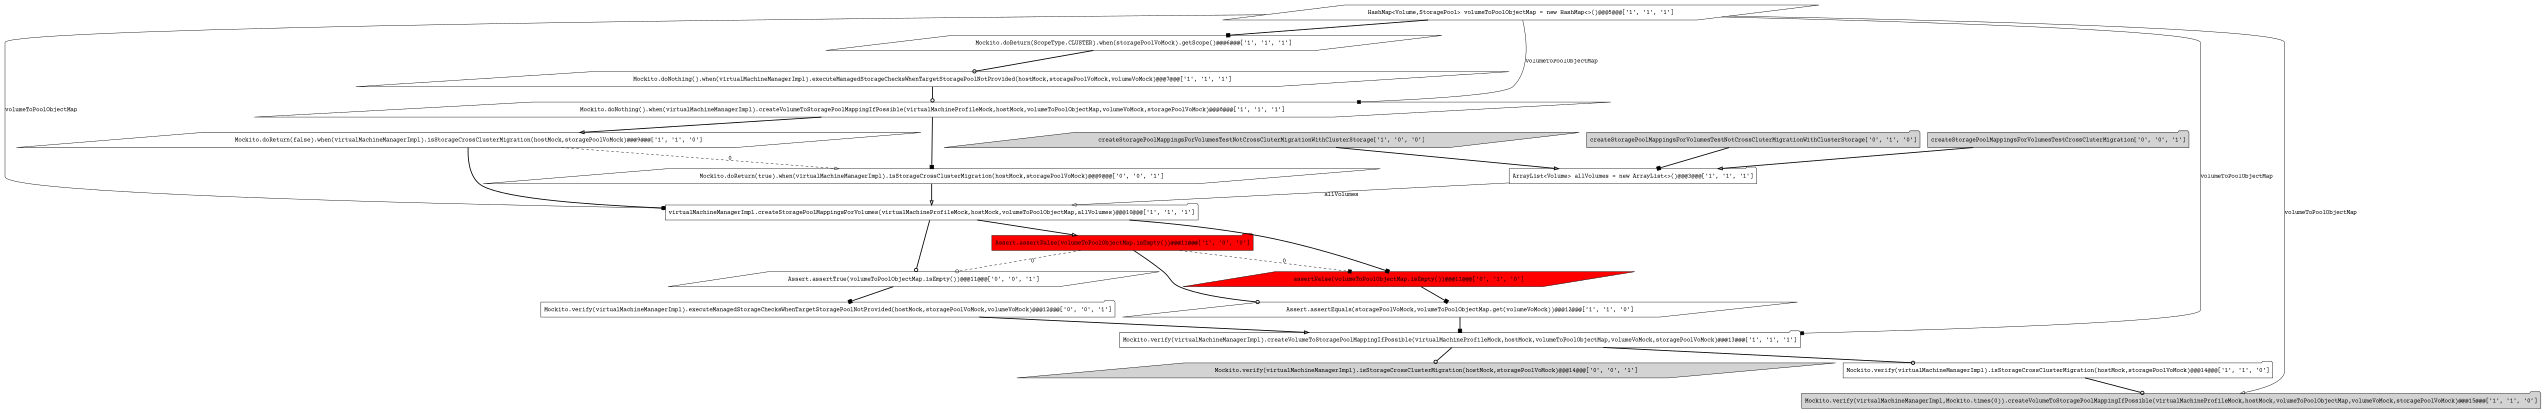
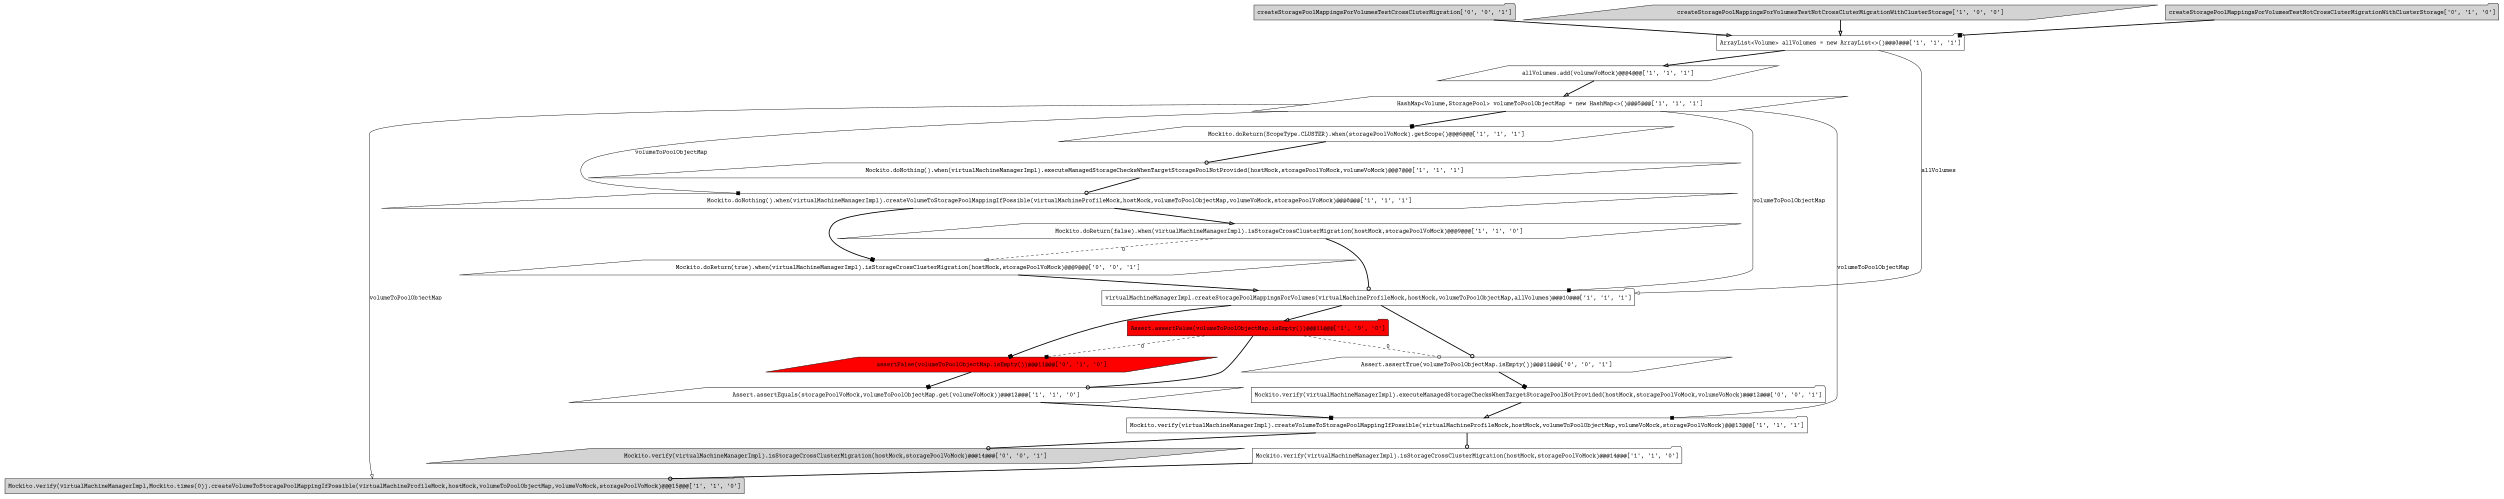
none -> (1608, 73)
